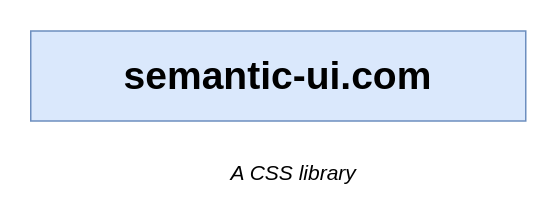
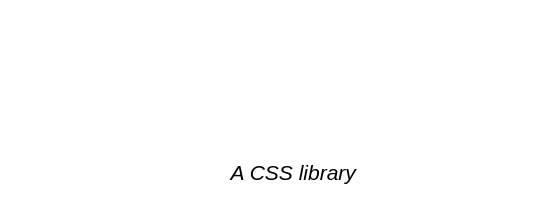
(278, 76) -> none
